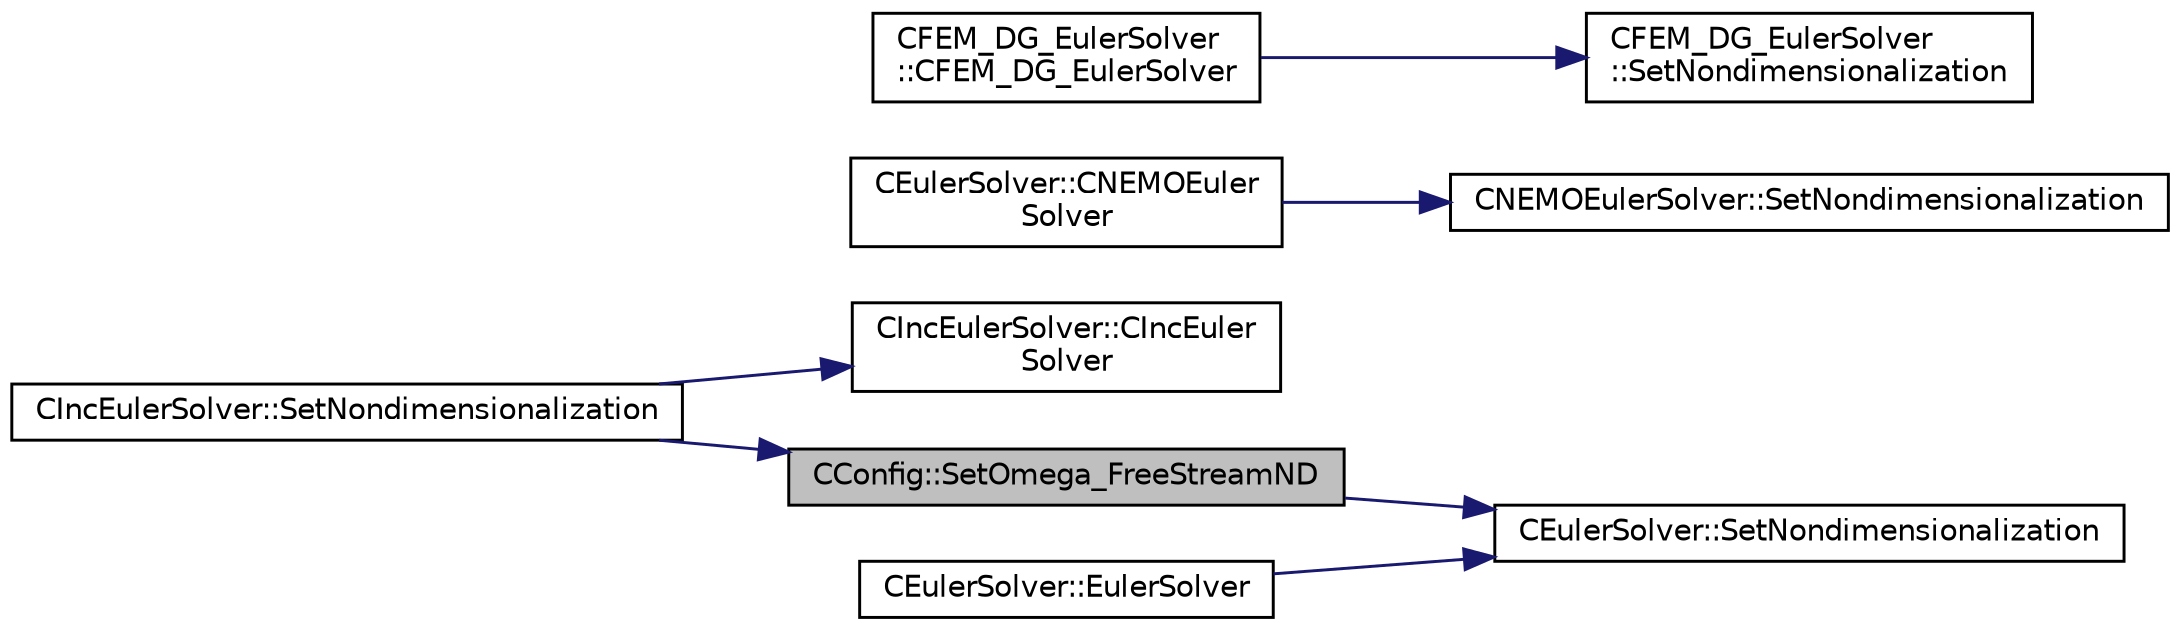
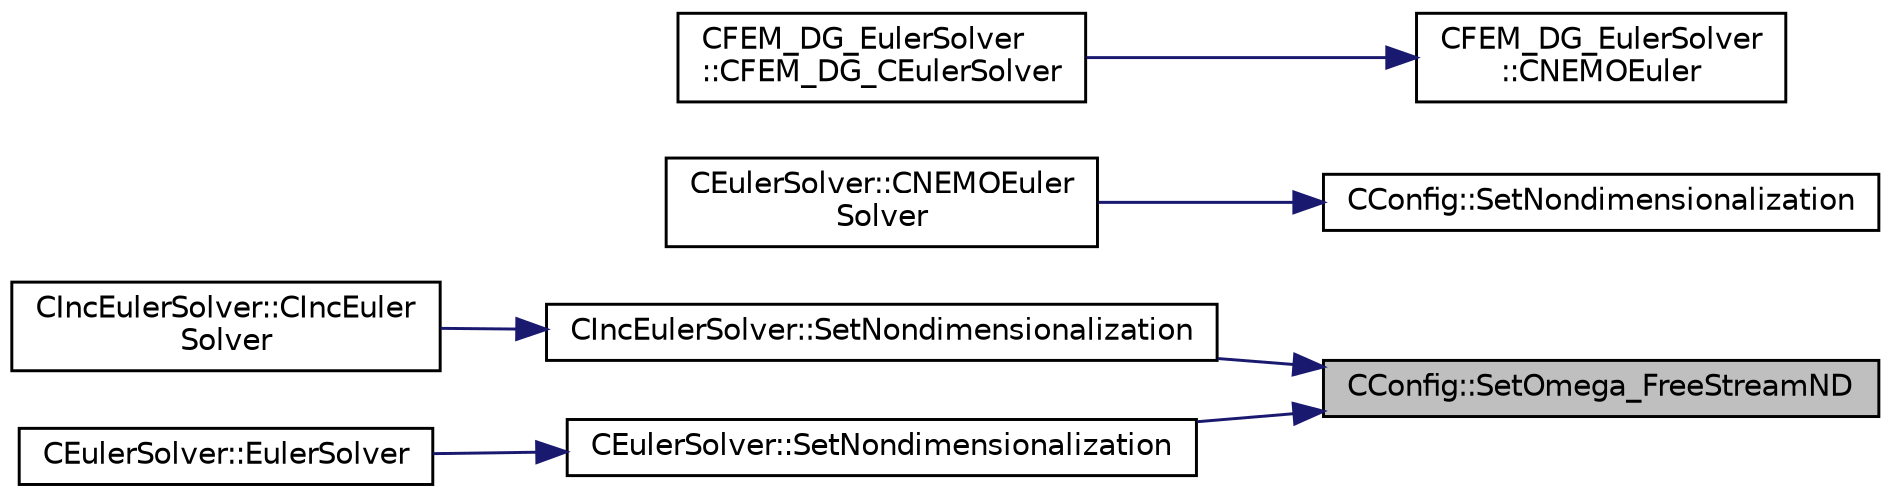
(1066, 58) -> (882, 58)
(1809, 58) -> (1601, 58)
(1809, 202) -> (1601, 202)
(740, 377) -> (478, 329)
(1404, 503) -> (1245, 418)
